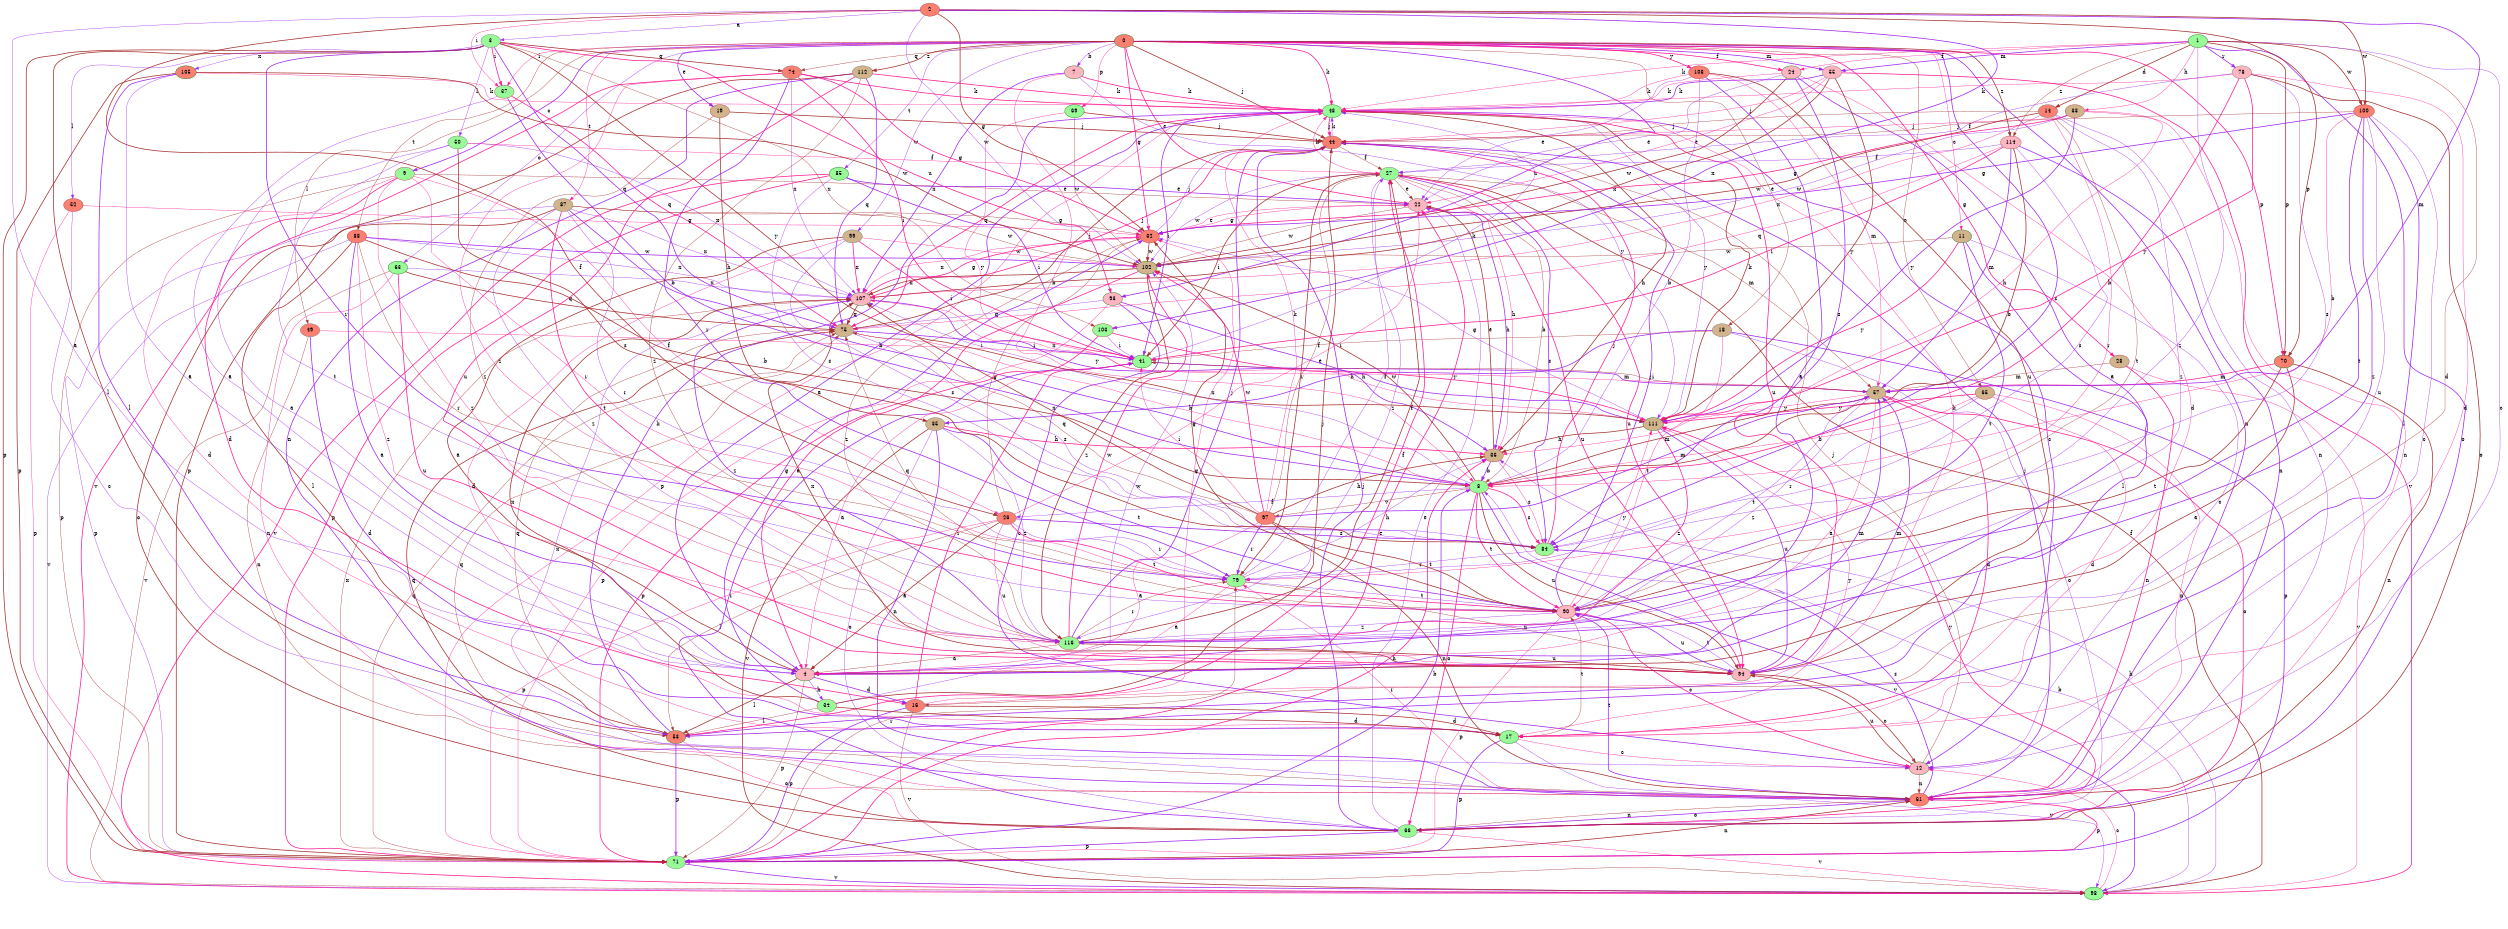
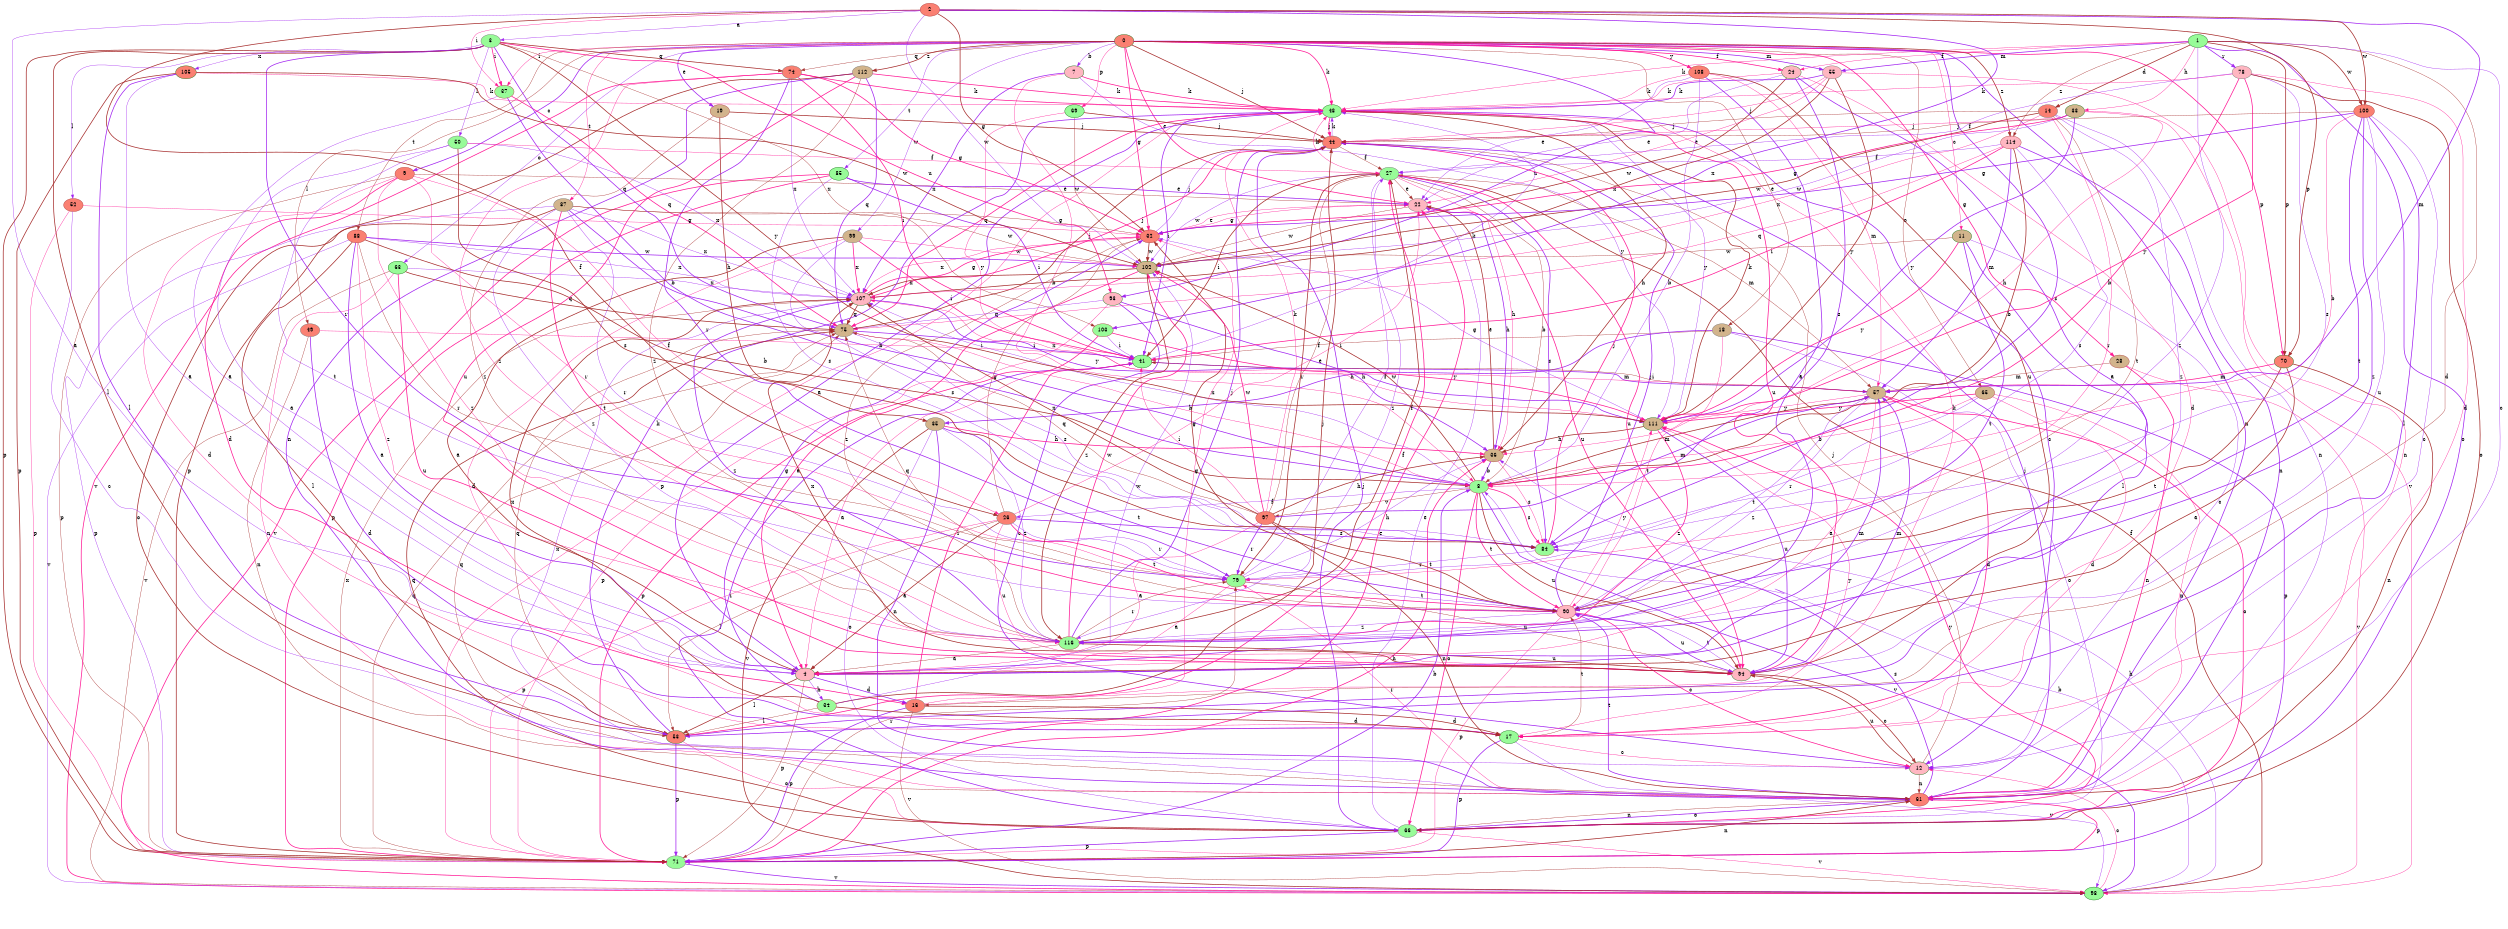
(2075, 111) -> (2075, 111)
(405, 174) -> (405, 174)
(2371, 443) -> (2371, 443)
